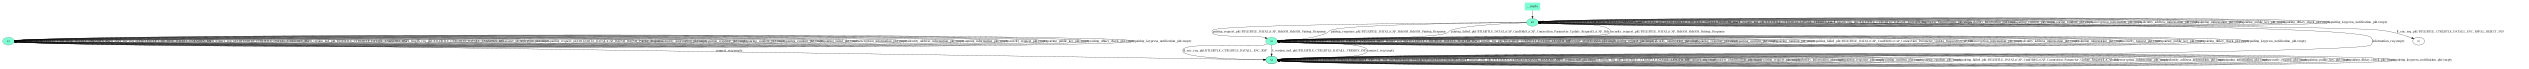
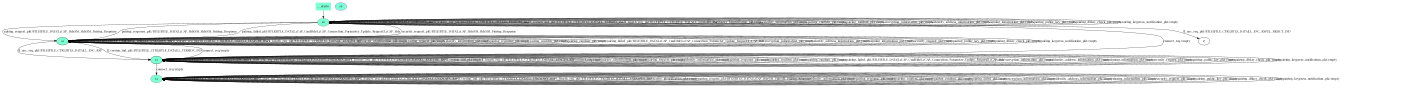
none -> (341, 6)
(1272, 41) -> (62, 41)
(2389, 41) -> (1177, 41)
(639, 51) -> (156, 68)
